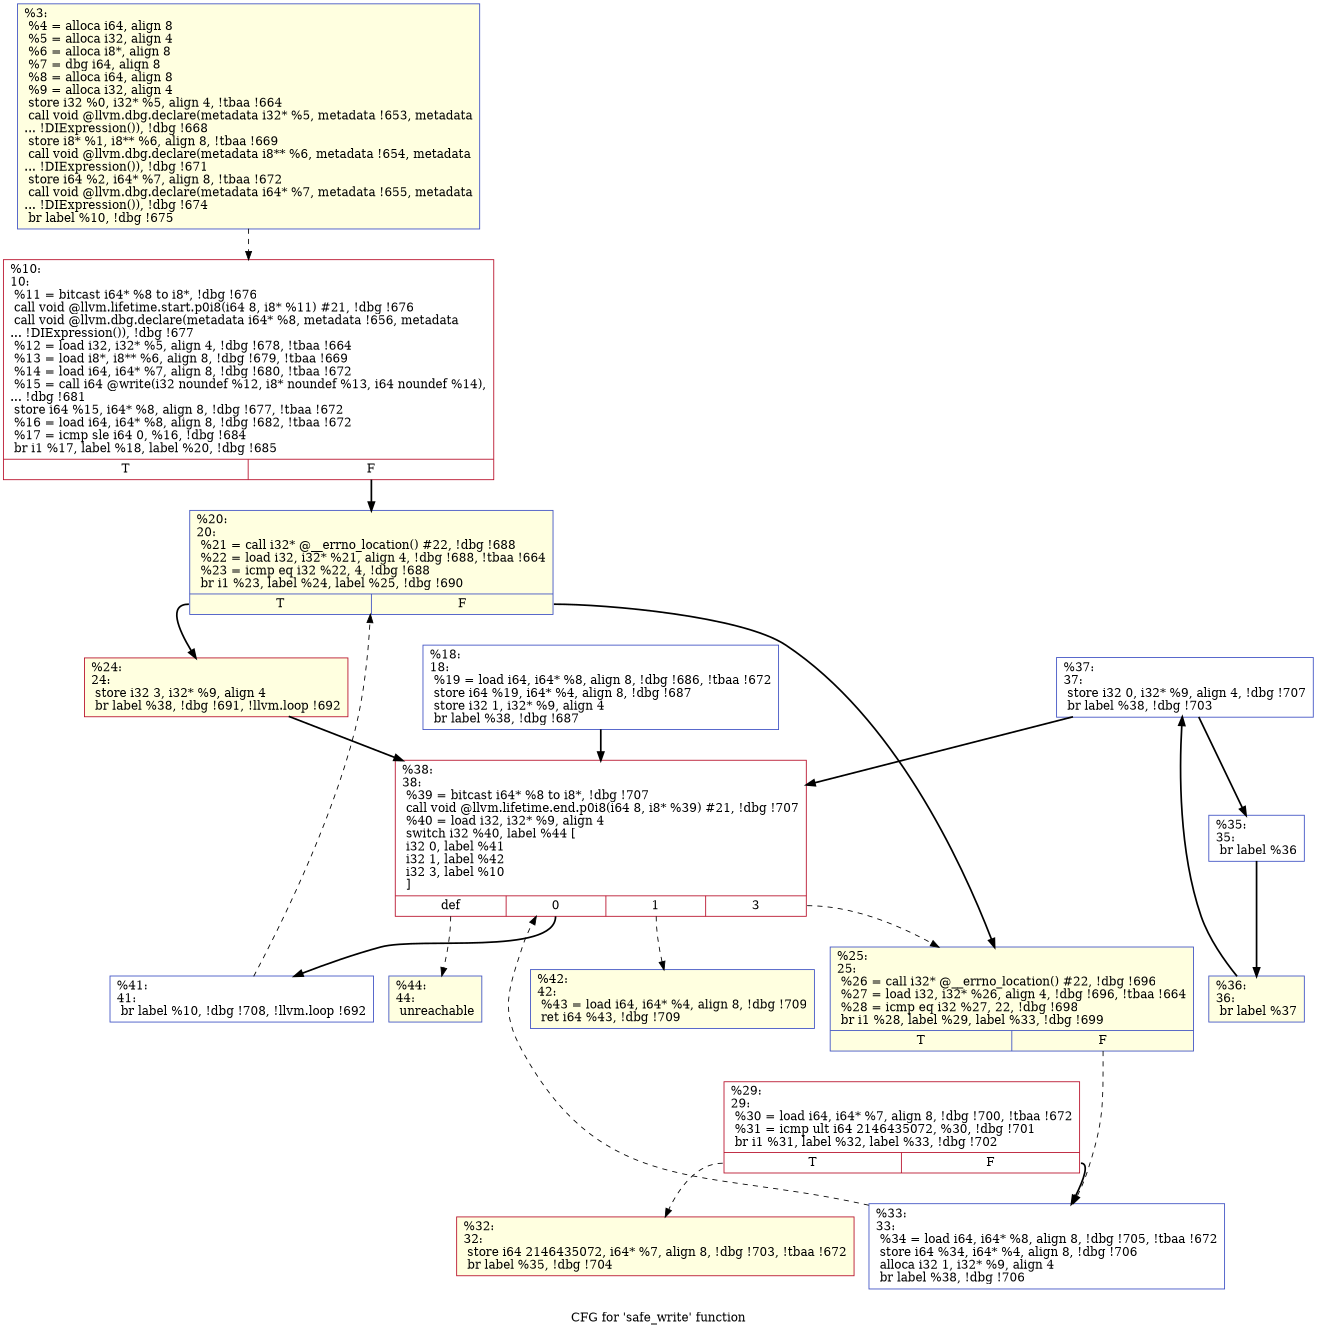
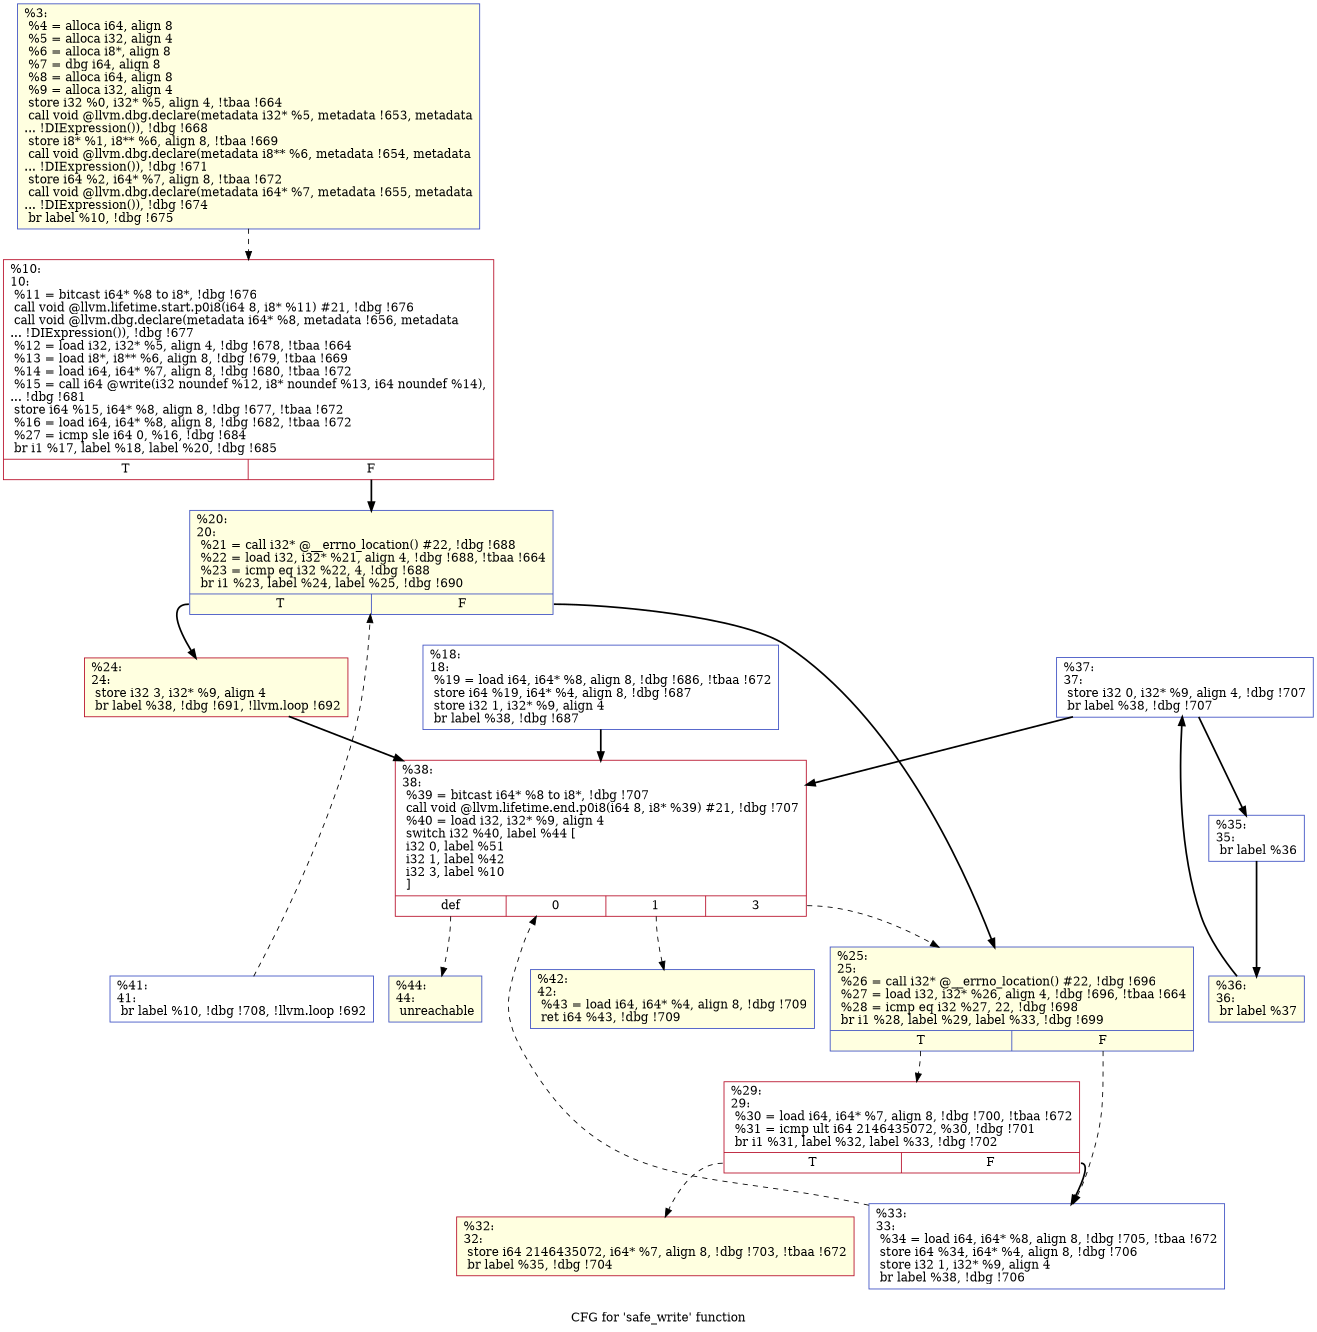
(128, 436) -> (128, 436)
(1138, 706) -> (1138, 706)
(454, 847) -> (454, 847)
(432, 943) -> none
none -> (920, 1062)
(965, 1265) -> (963, 1265)
